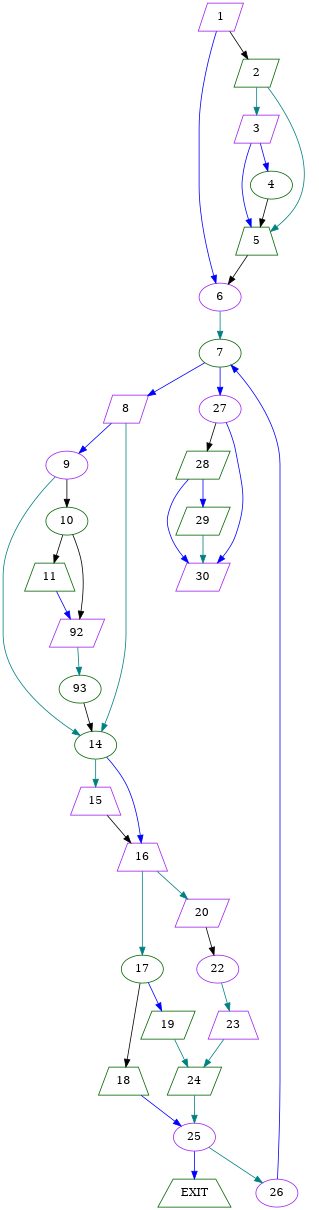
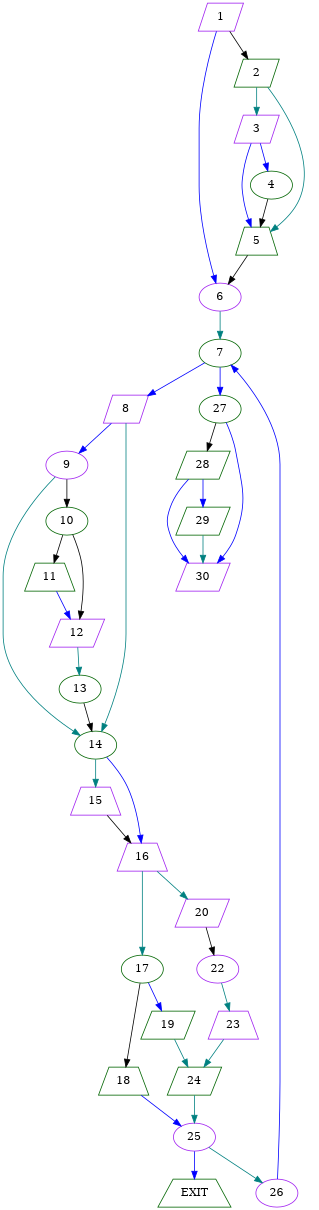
(220, 409) -> (220, 409)
(77, 633) -> (77, 633)
(80, 689) -> (80, 689)
